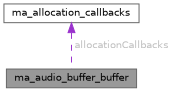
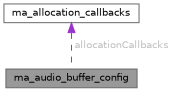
(71, 78) -> (71, 78)
